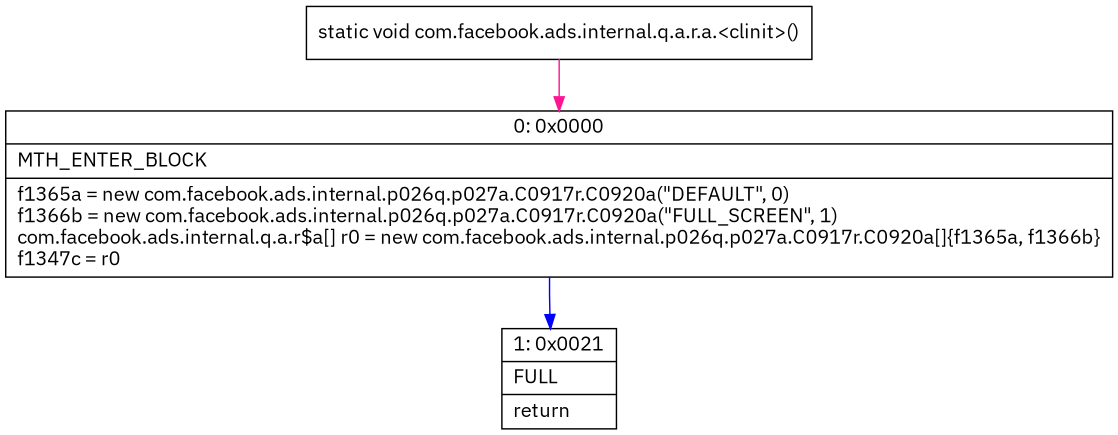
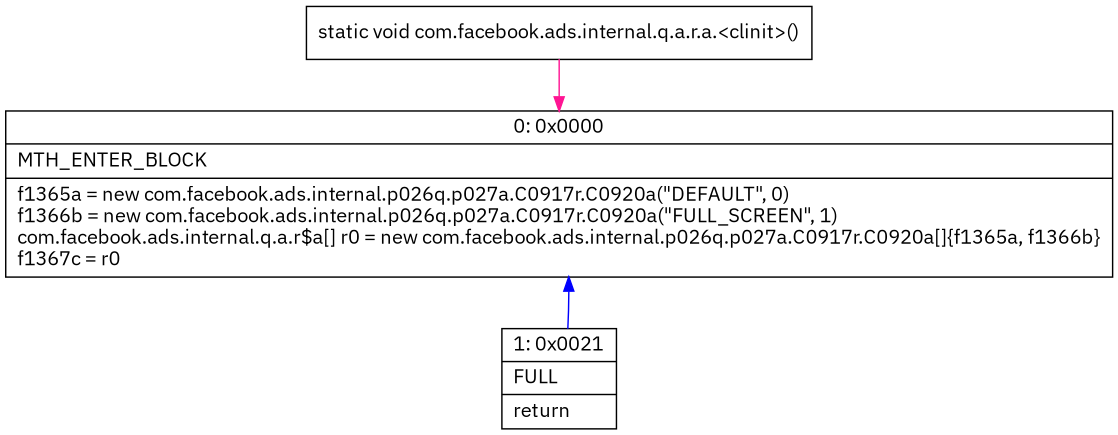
(69, 259) -> (69, 259)
(550, 296) -> (569, 310)
